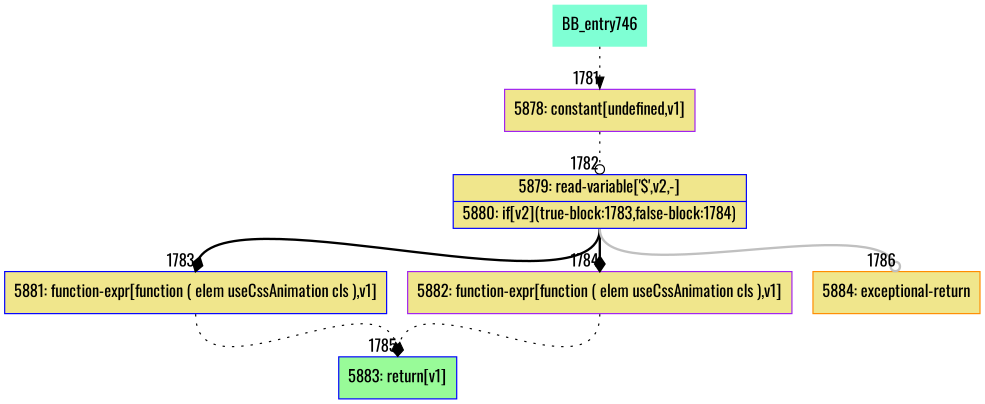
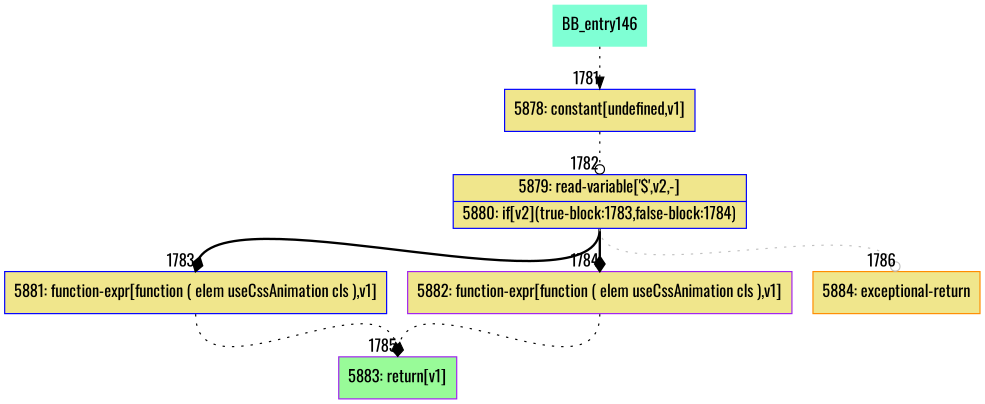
(600, 26) -> (600, 26)
(600, 110) -> (600, 110)
(744, 250) -> (744, 250)
(398, 378) -> (398, 378)
